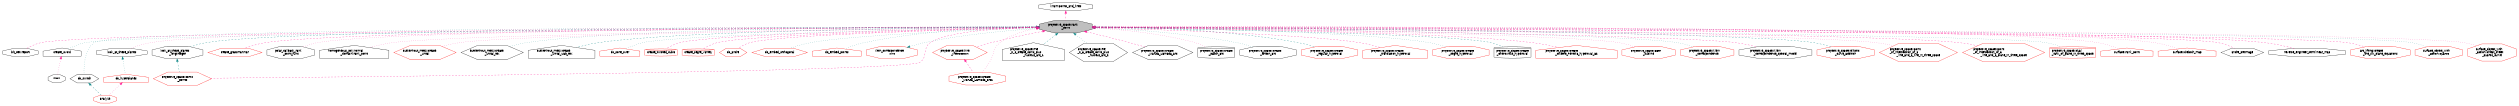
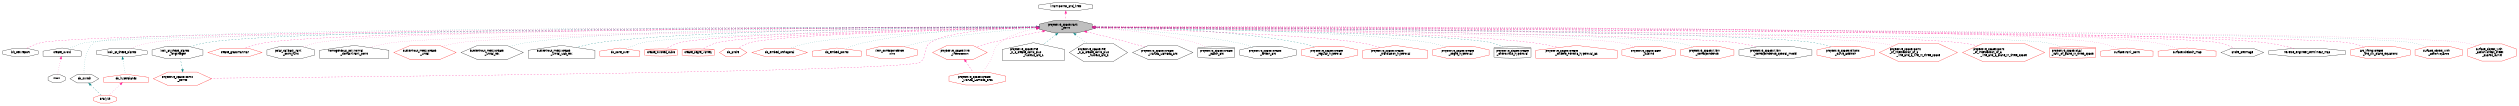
(974, 34) -> (970, 34)
(178, 67) -> (181, 64)
